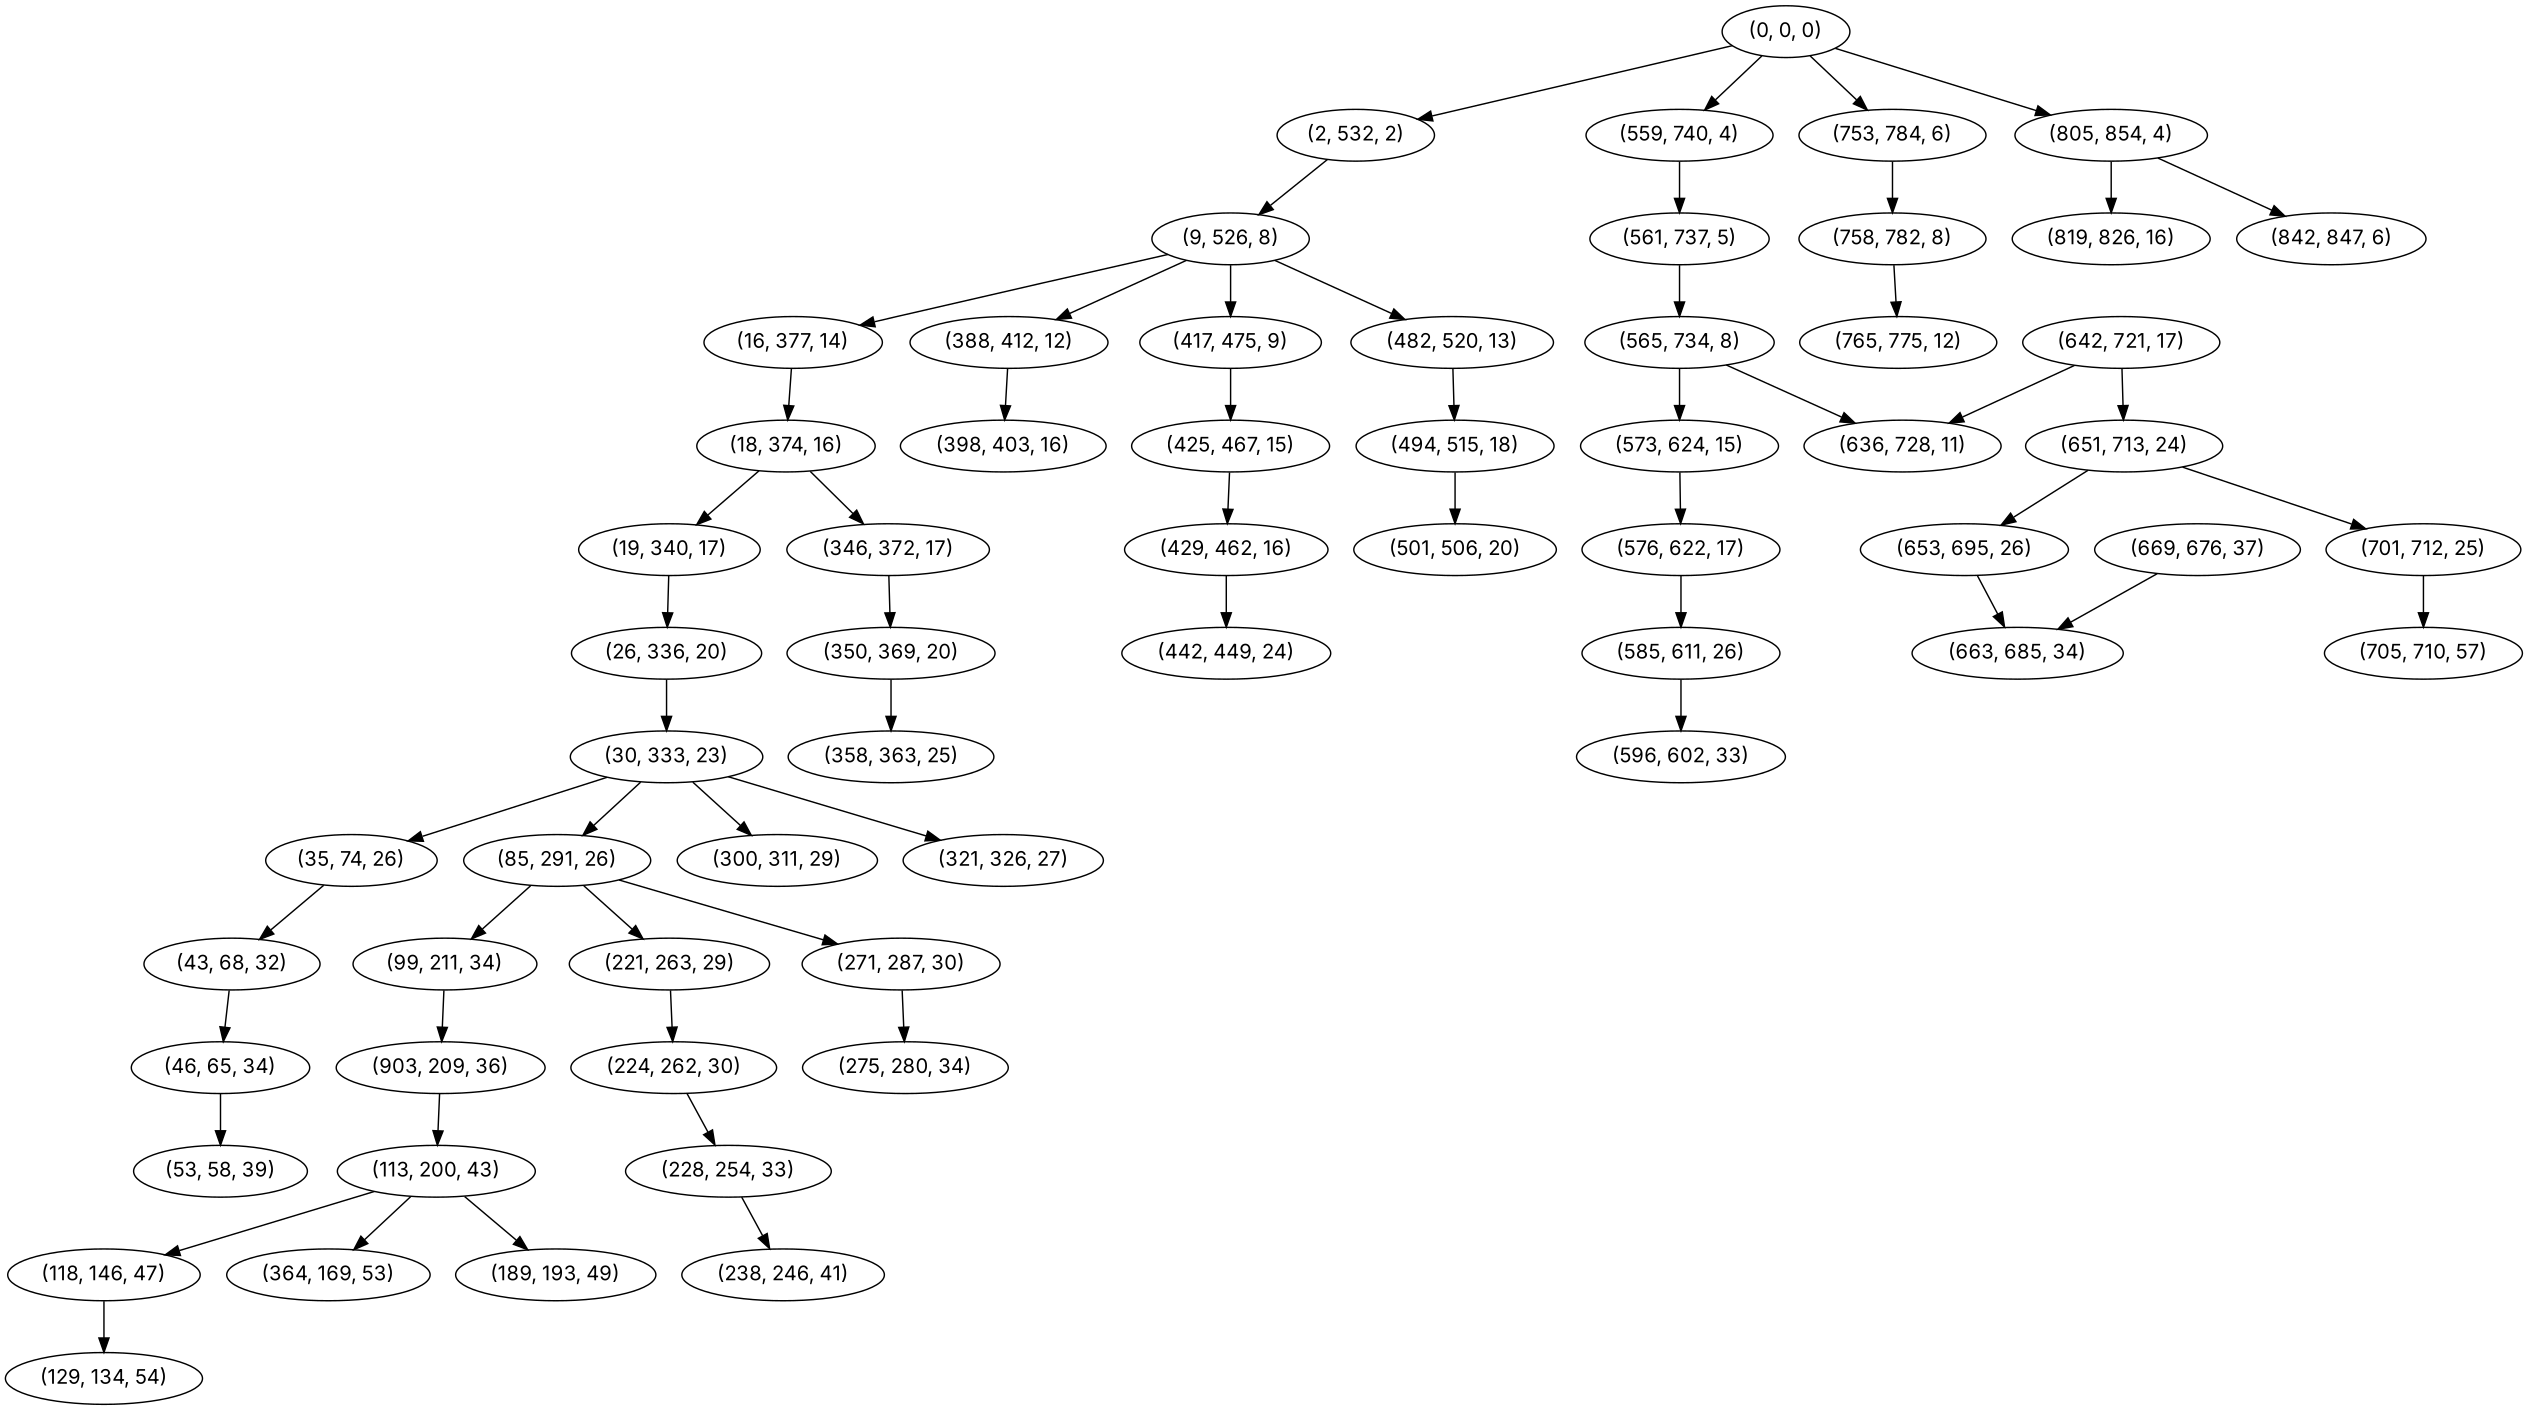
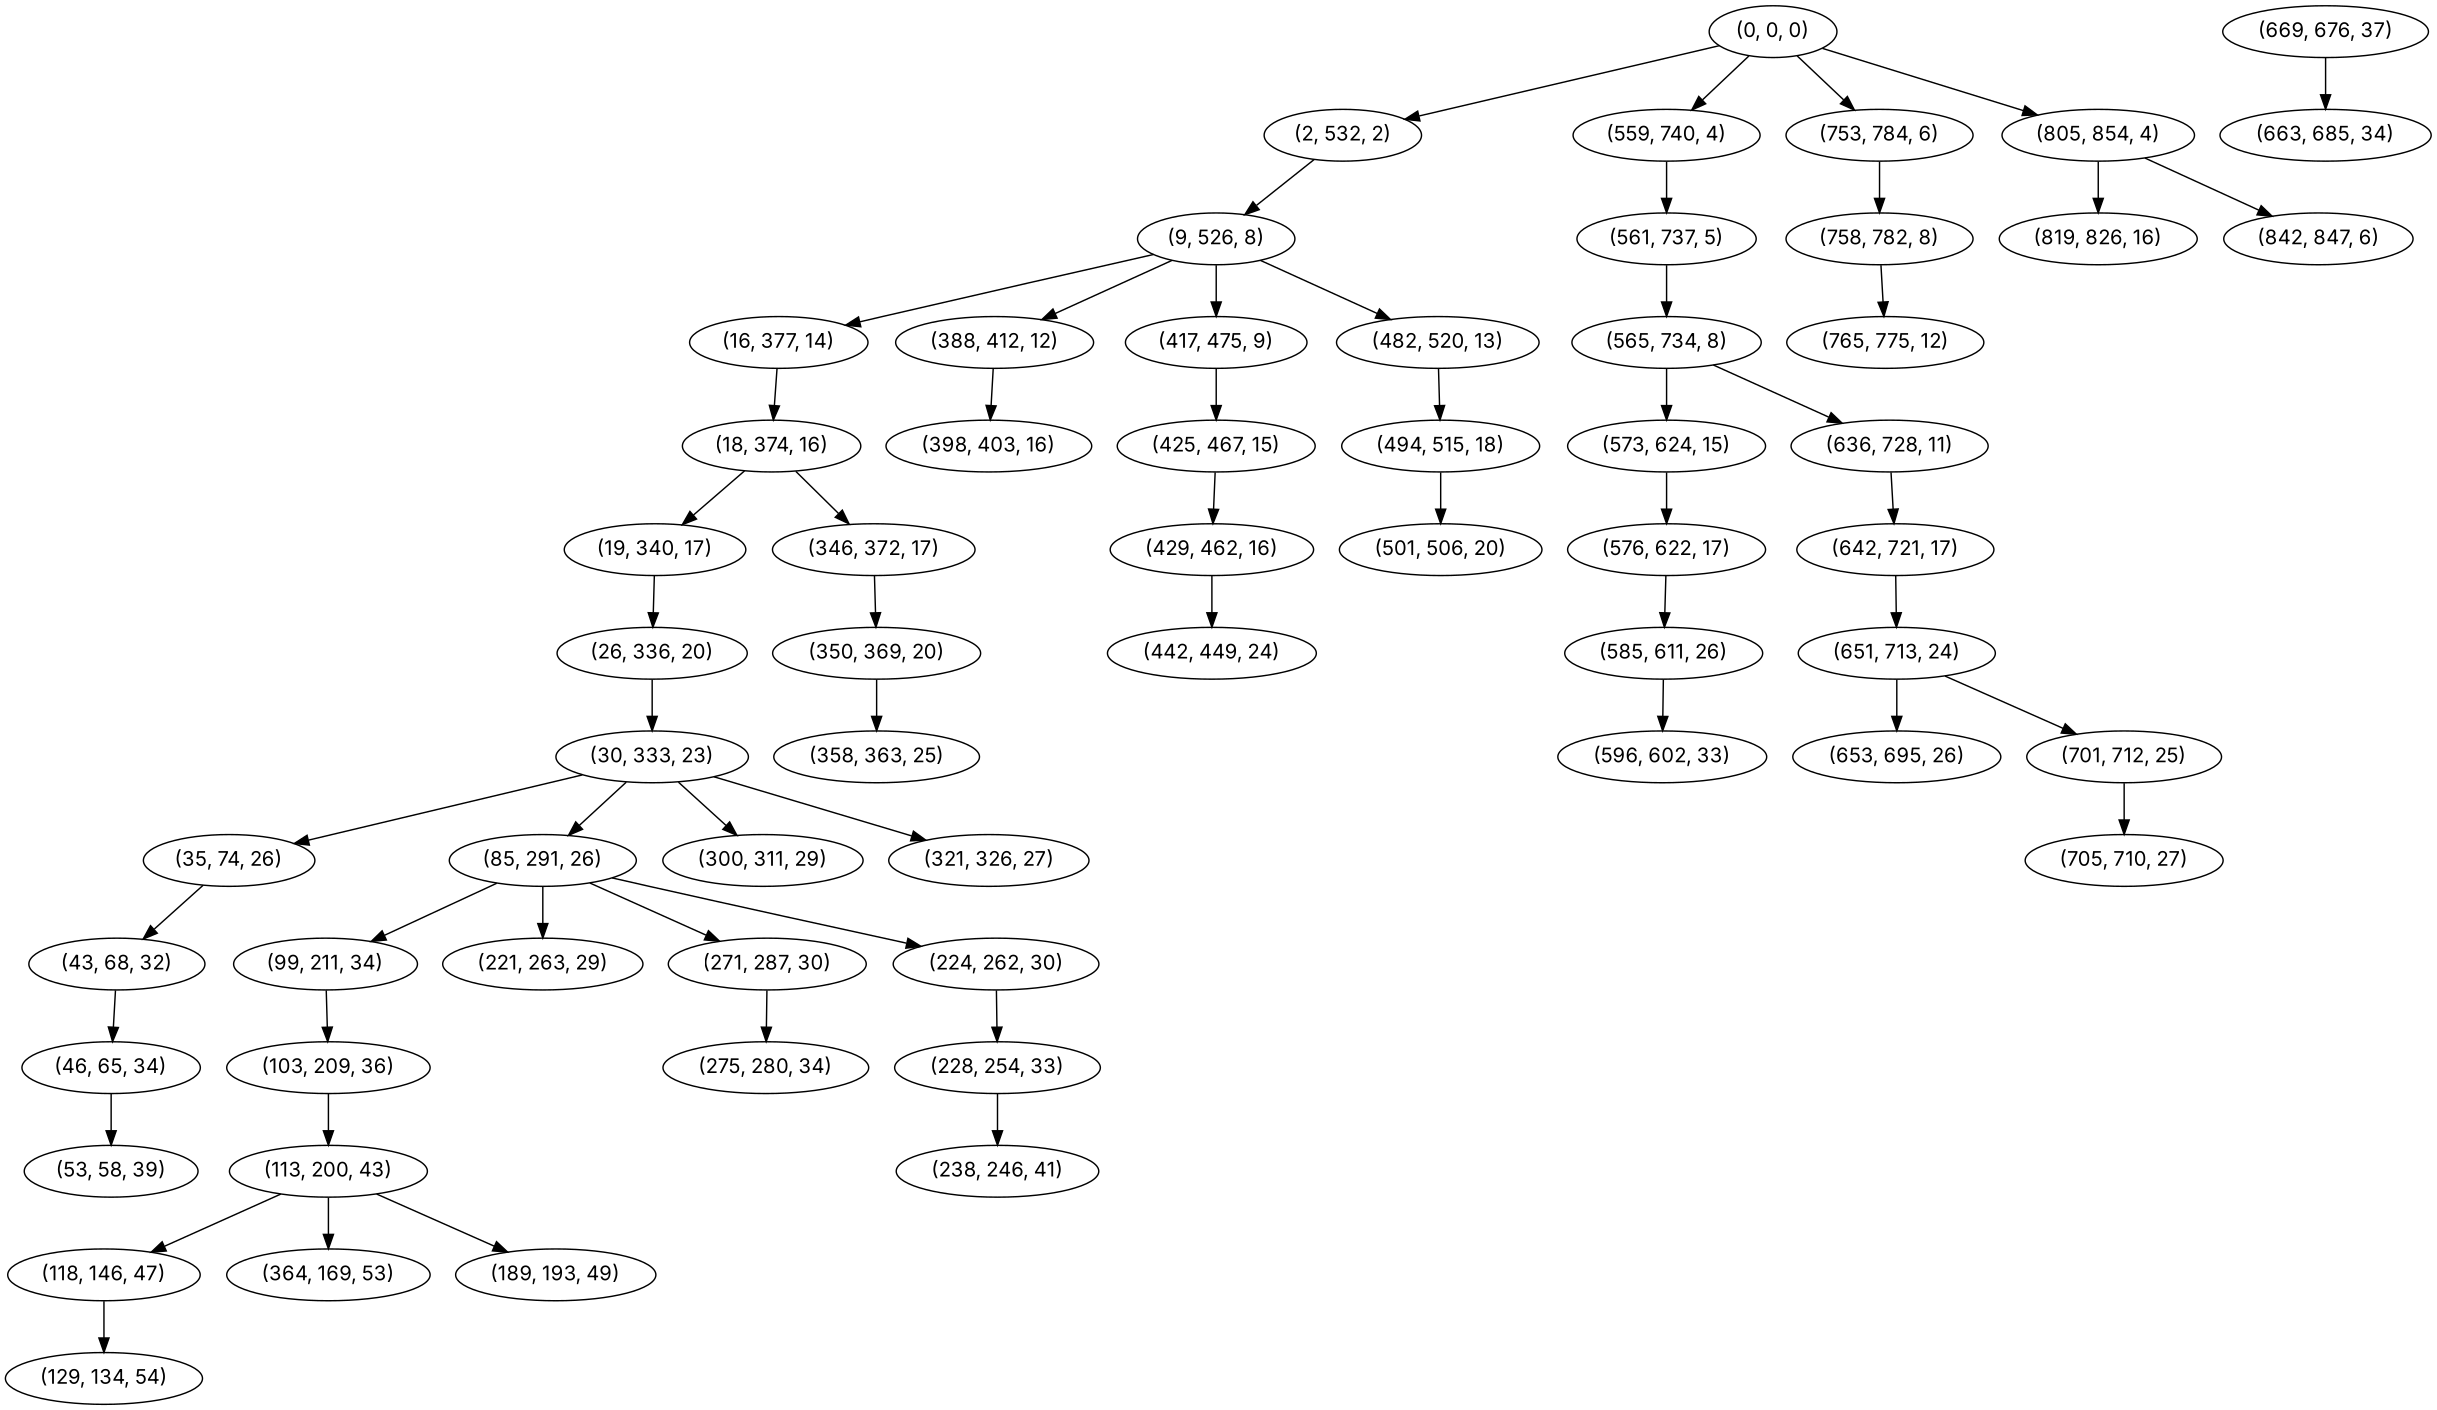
(2018, 391) -> (1892, 491)
(1988, 595) -> none
(2423, 653) -> (2124, 860)
(671, 1009) -> (759, 911)
(441, 1068) -> (328, 1068)
